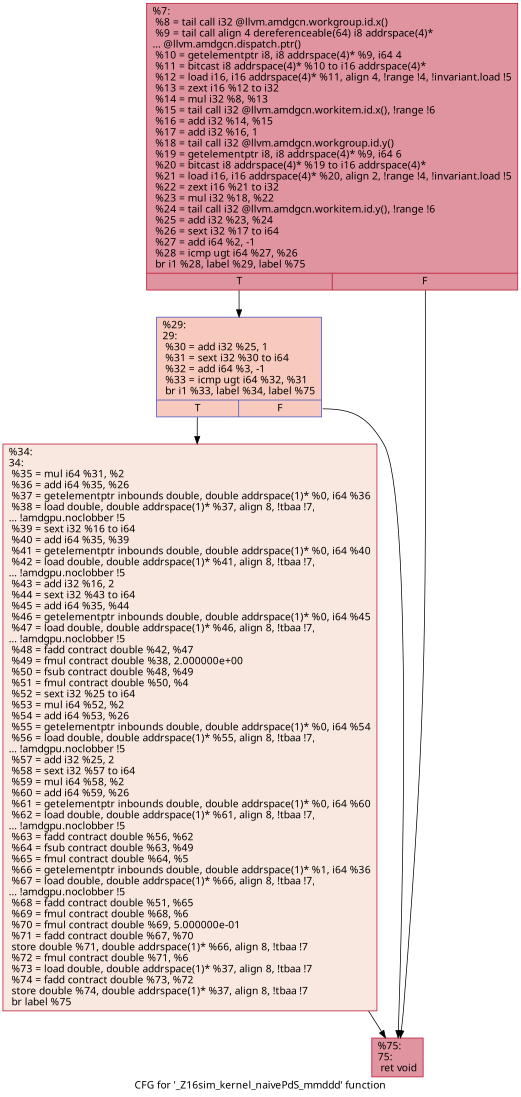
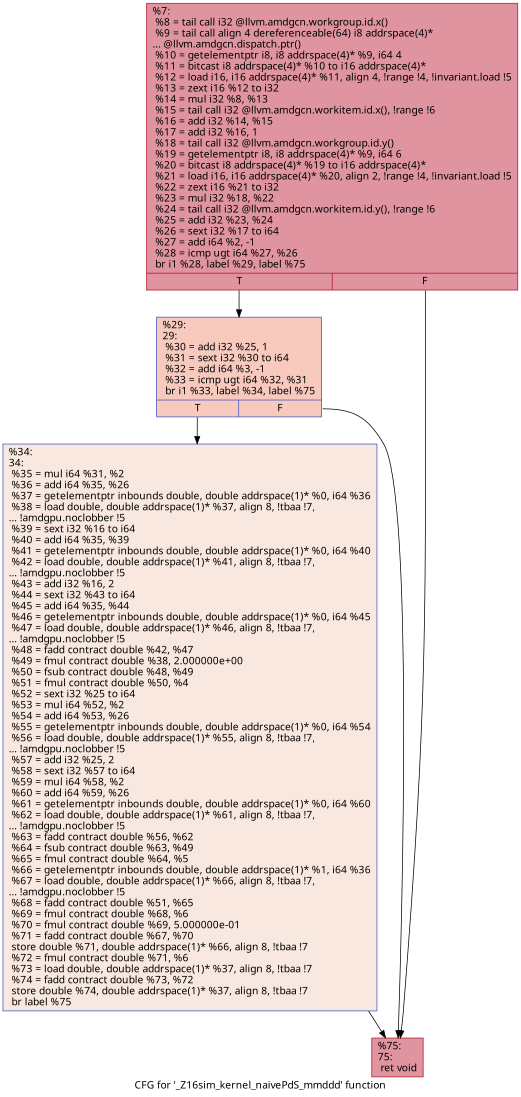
(190, 727) -> (190, 727)
